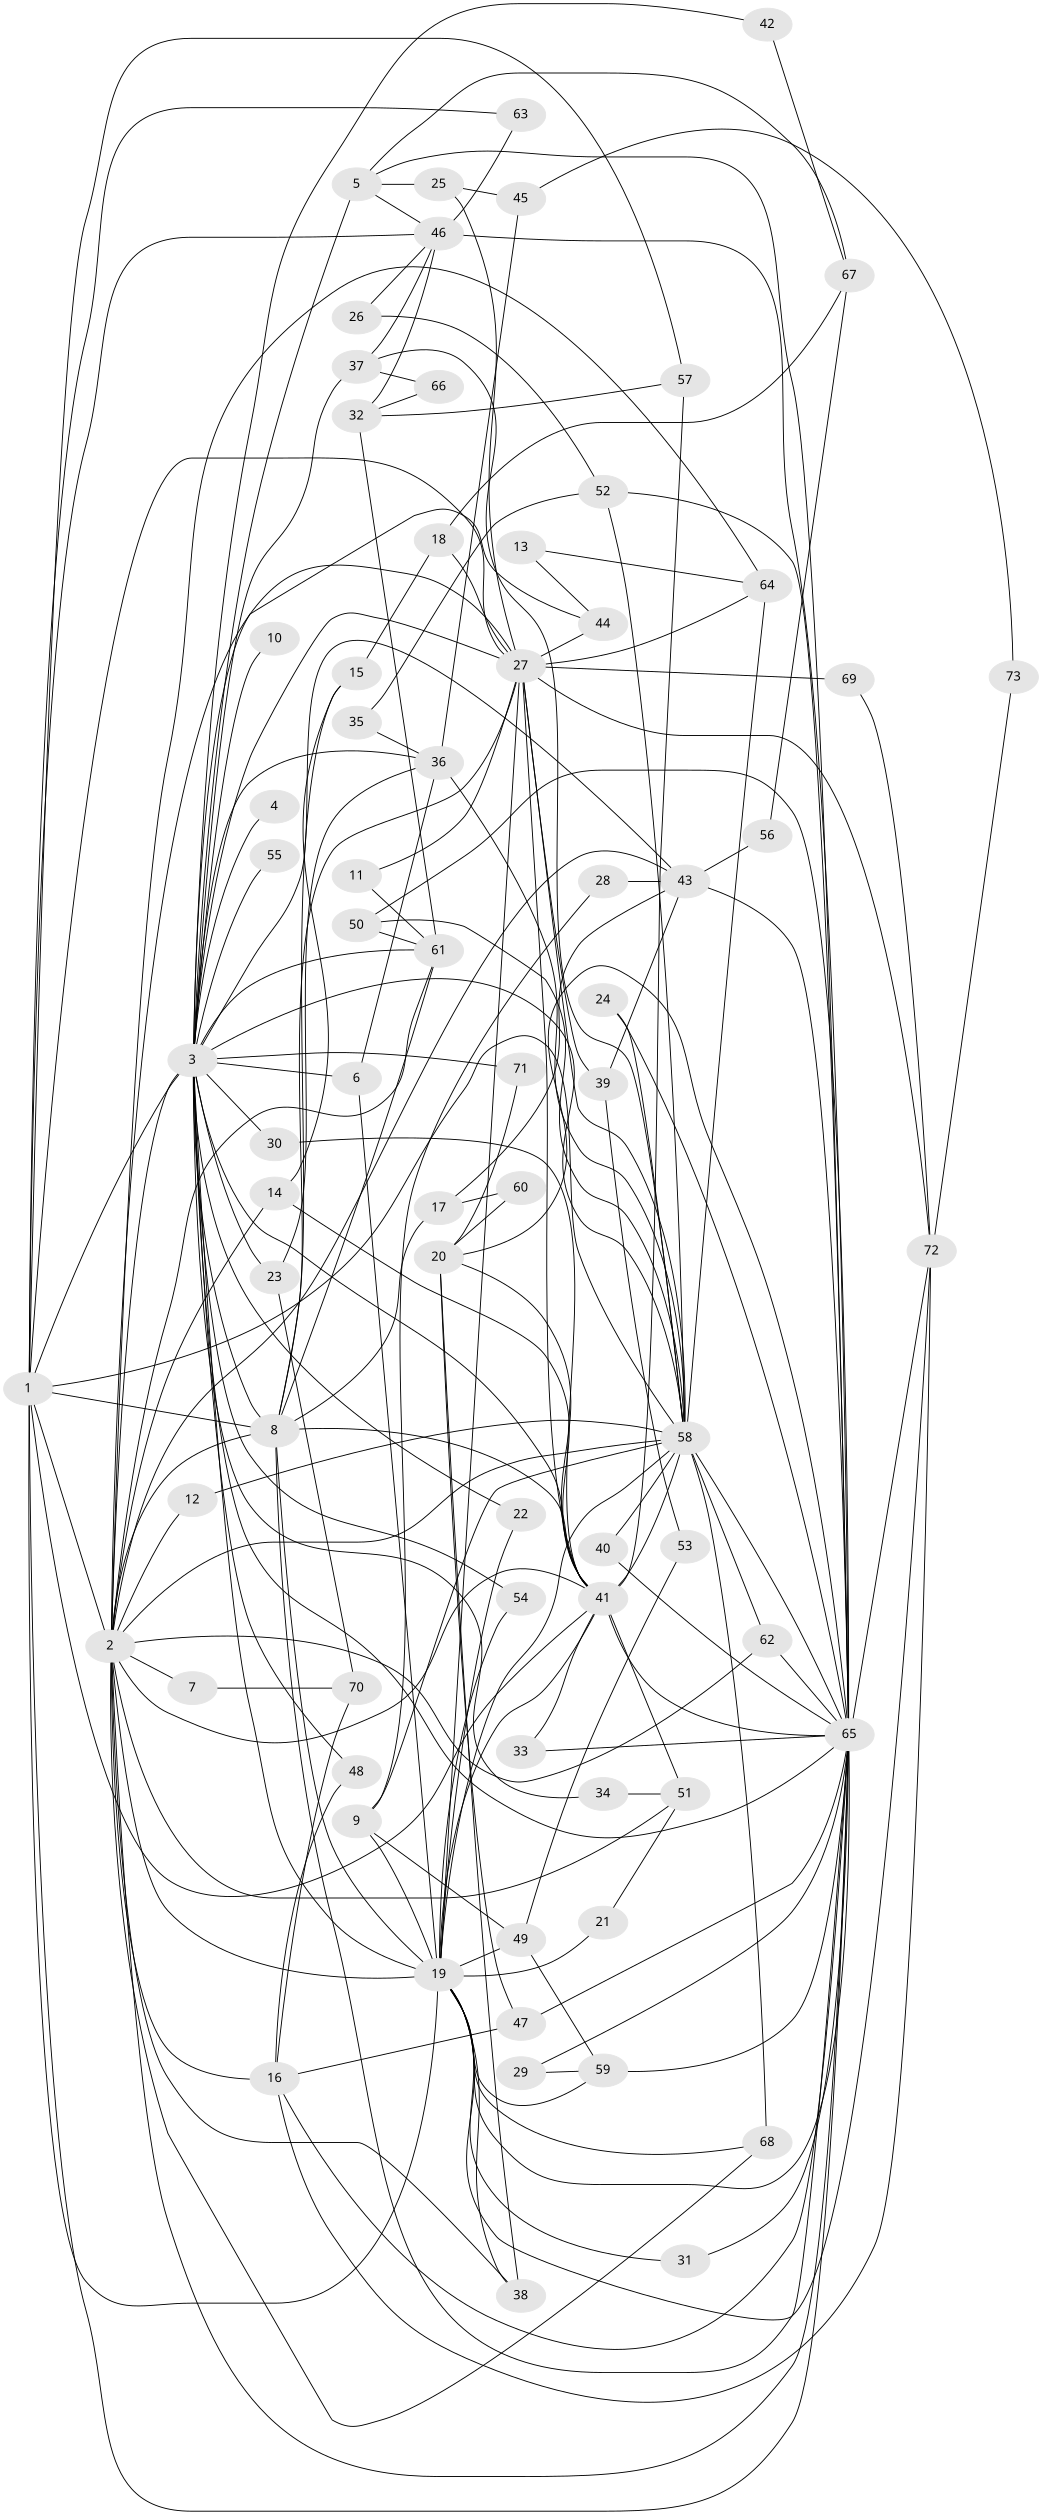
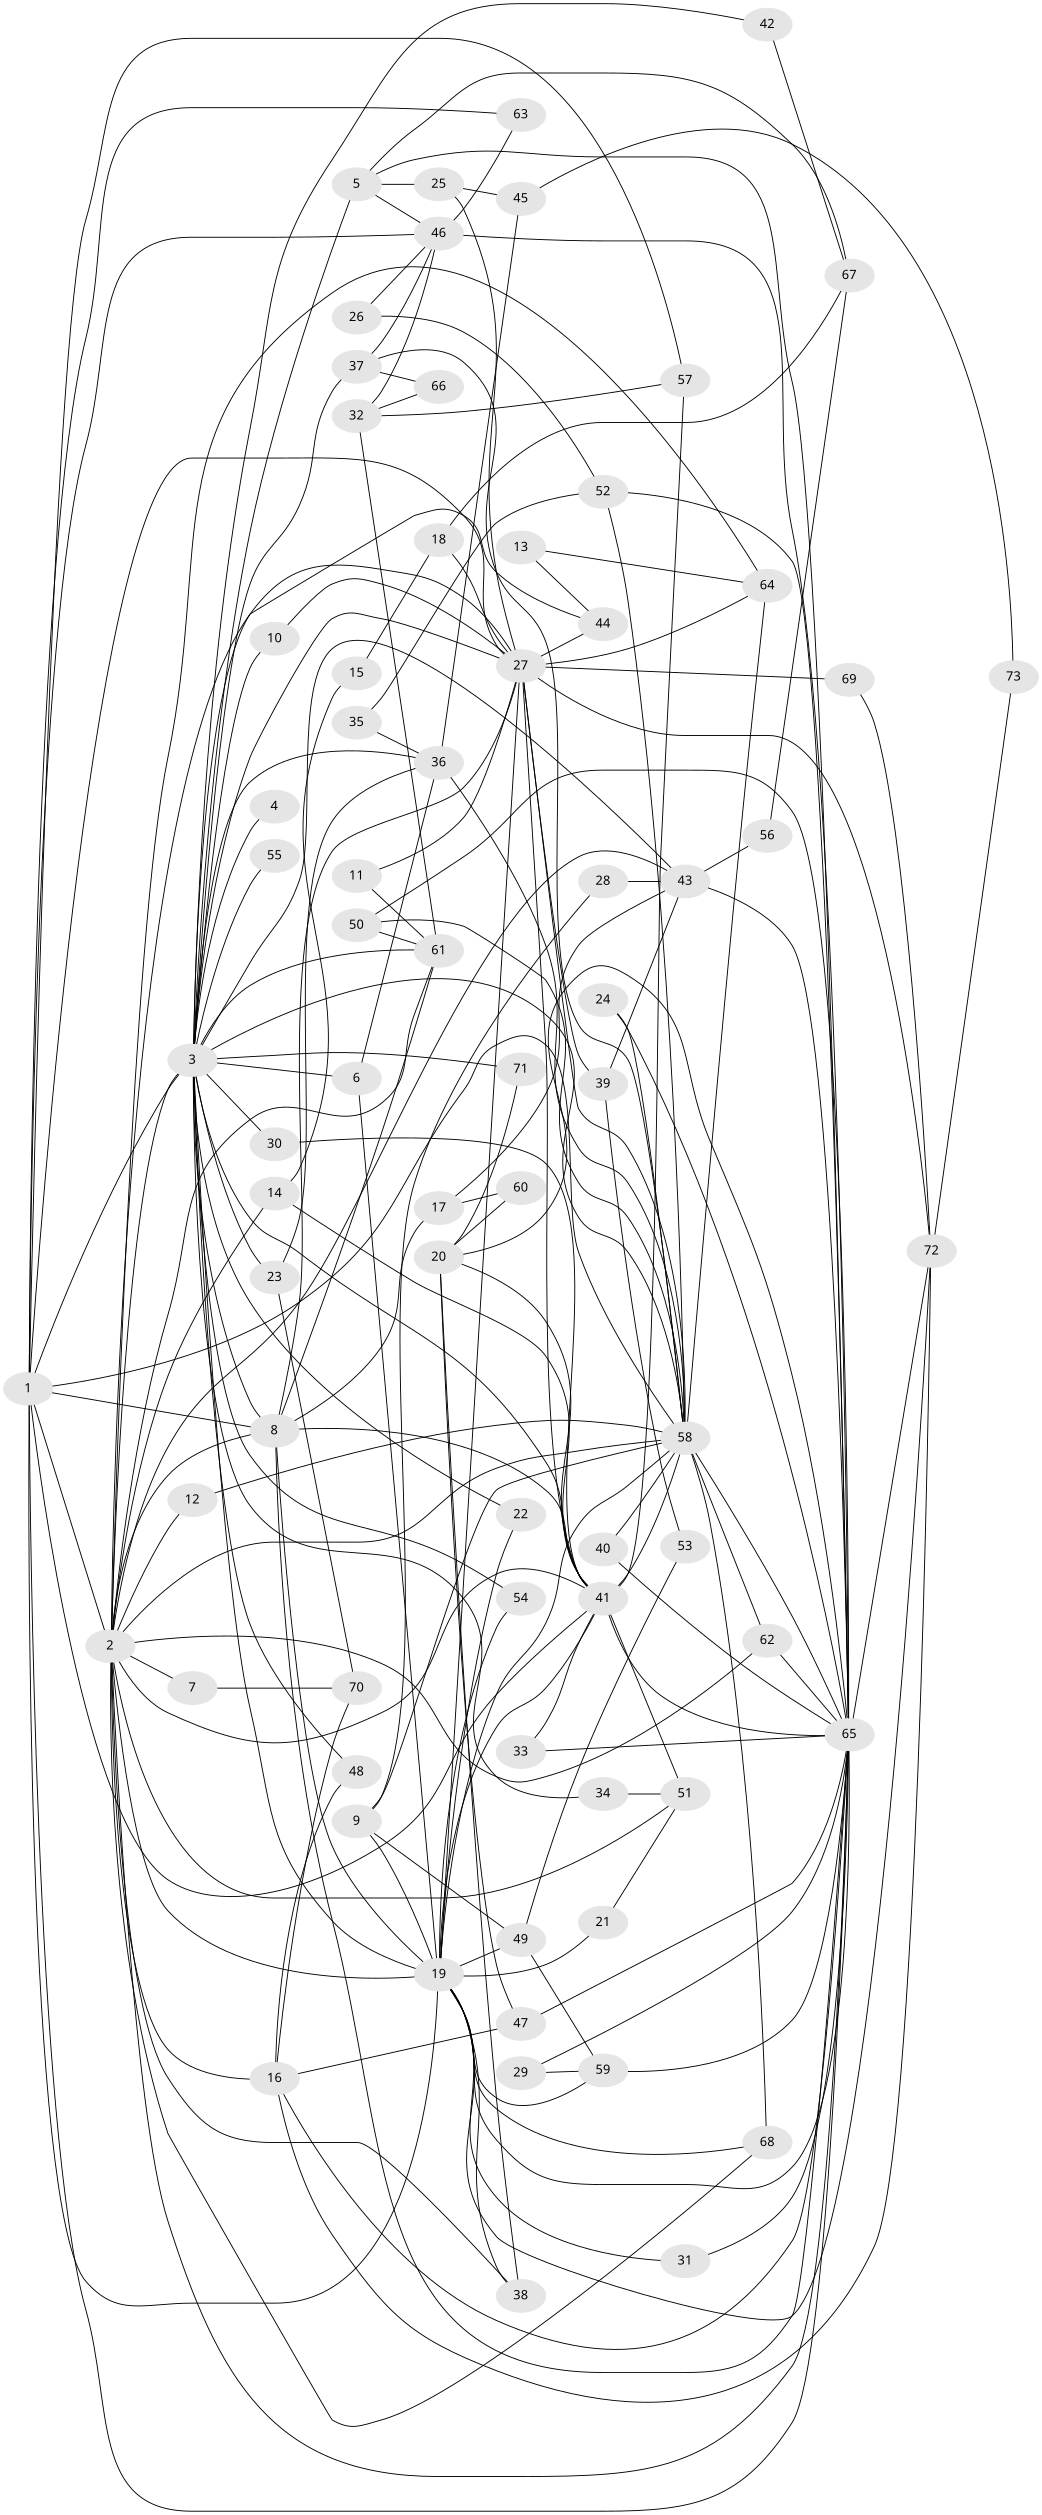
none -> (396, 589)
(302, 920) -> none
(316, 1614) -> none
